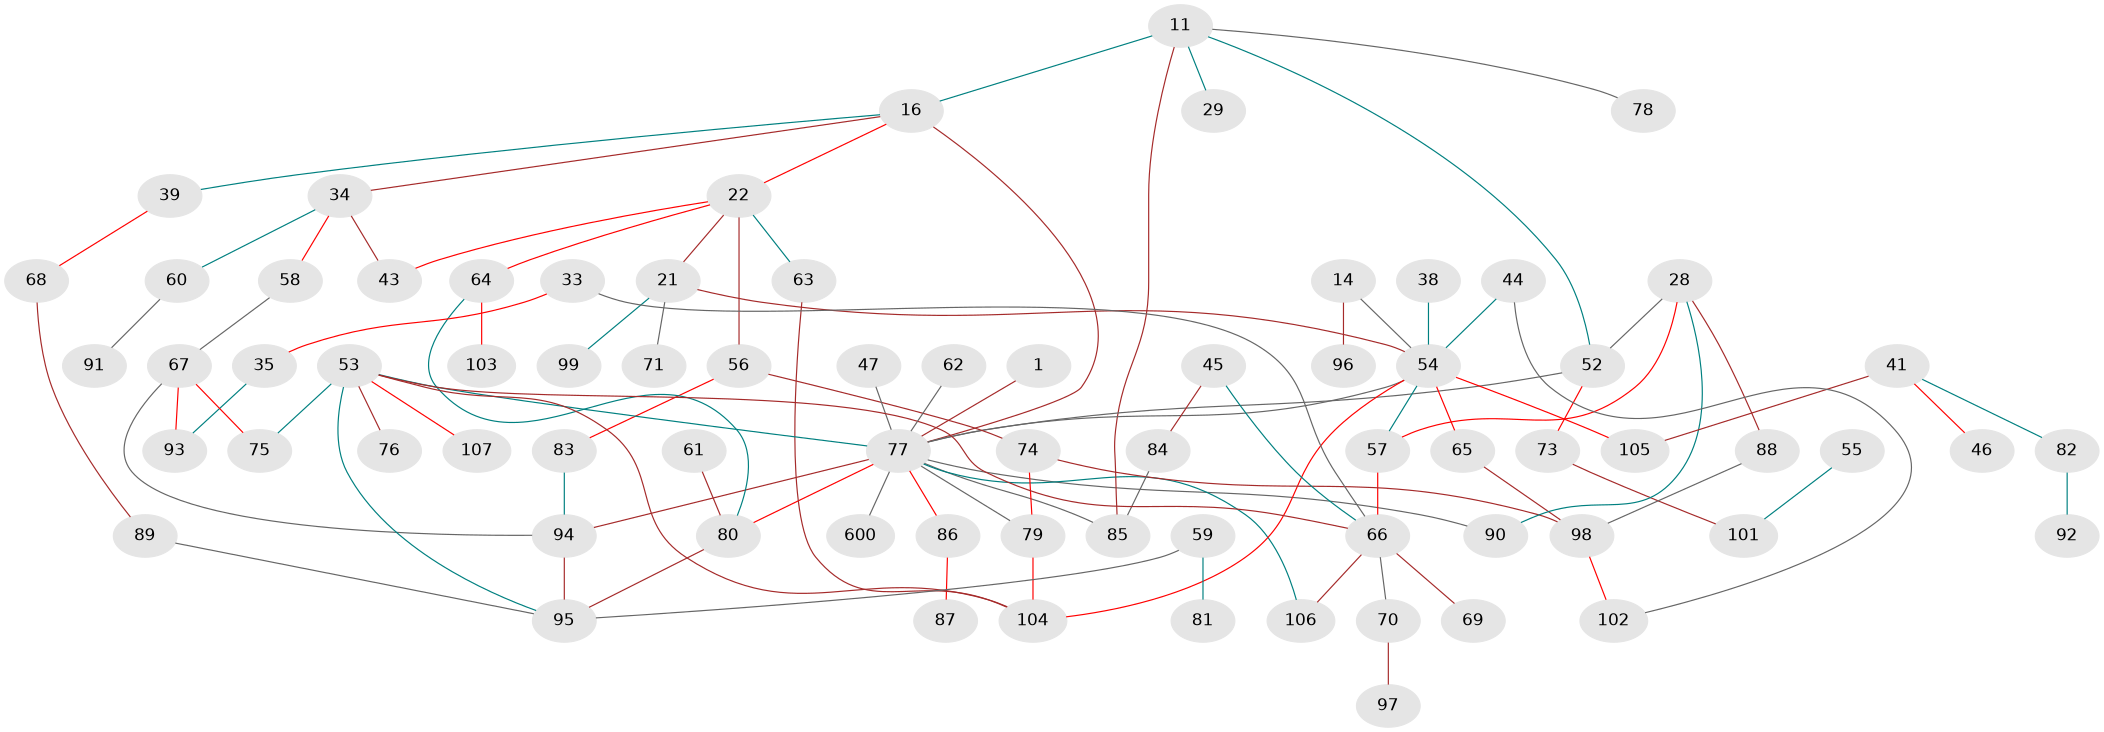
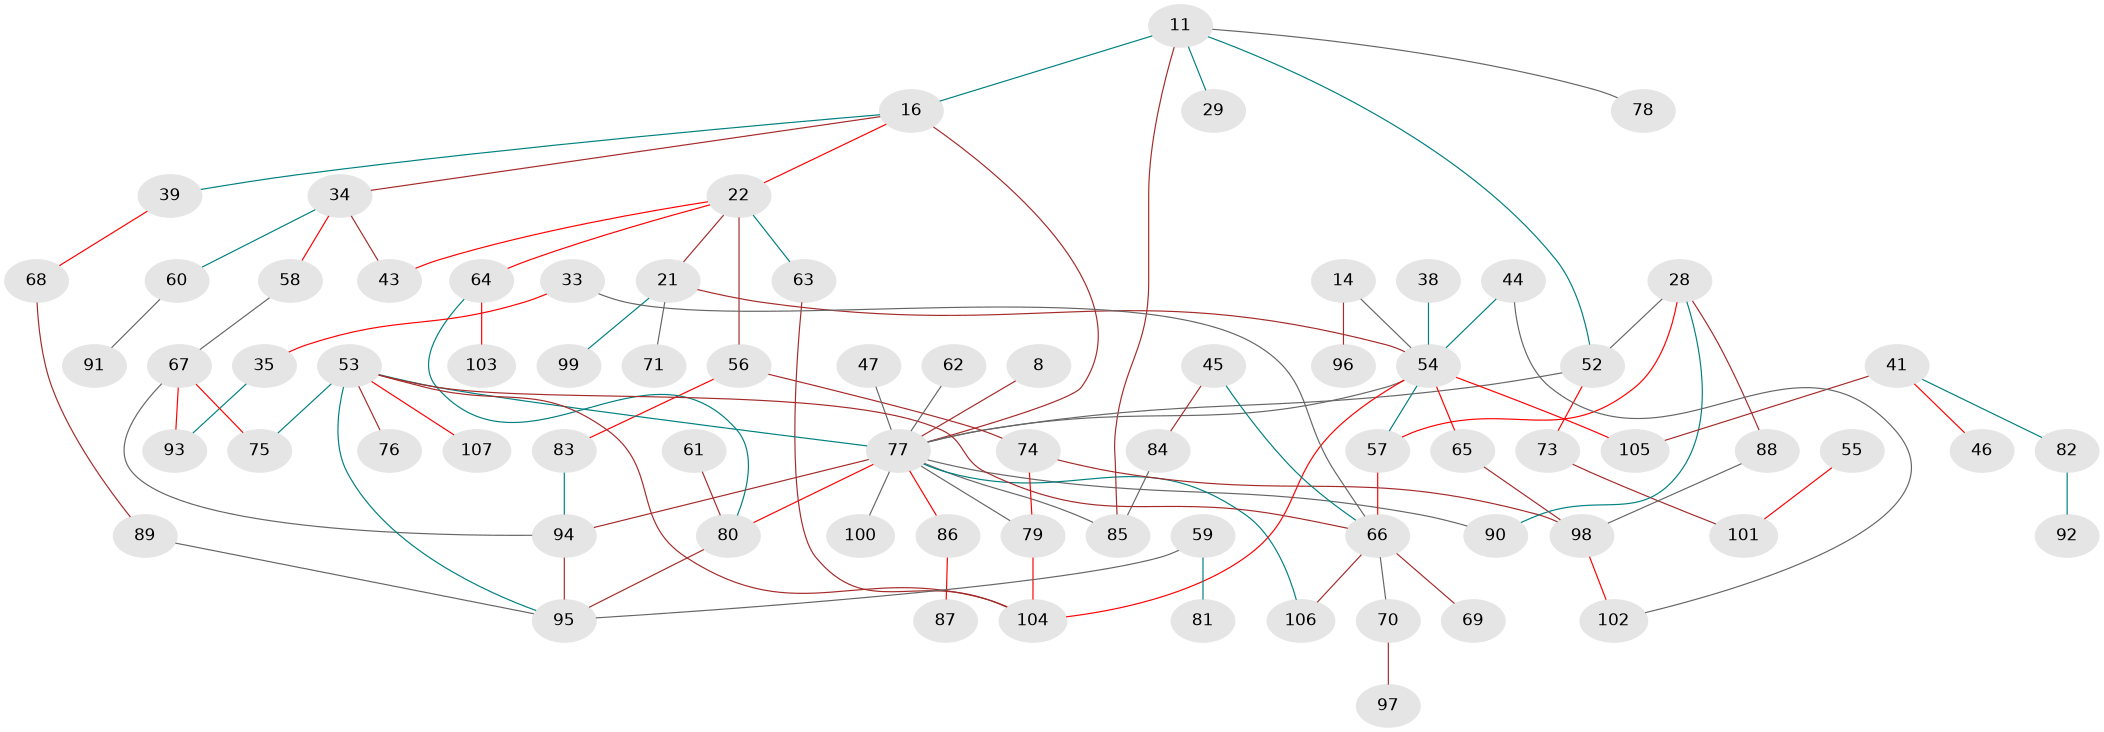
(1039, 366) -> (1039, 366)
(1798, 493) -> (1798, 493)
(861, 536) -> (861, 536)
